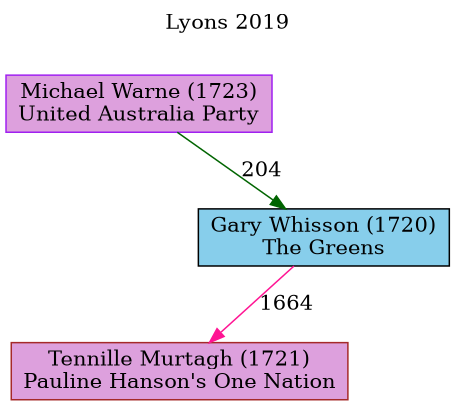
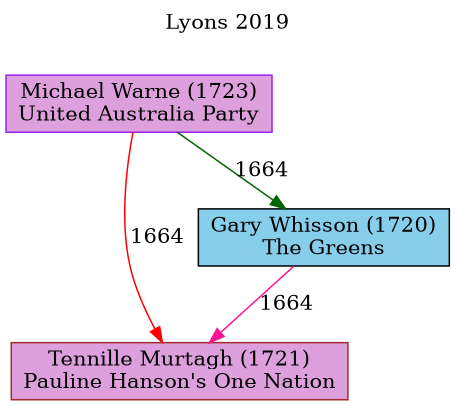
(262, 171) -> (262, 171)
none -> (125, 233)
